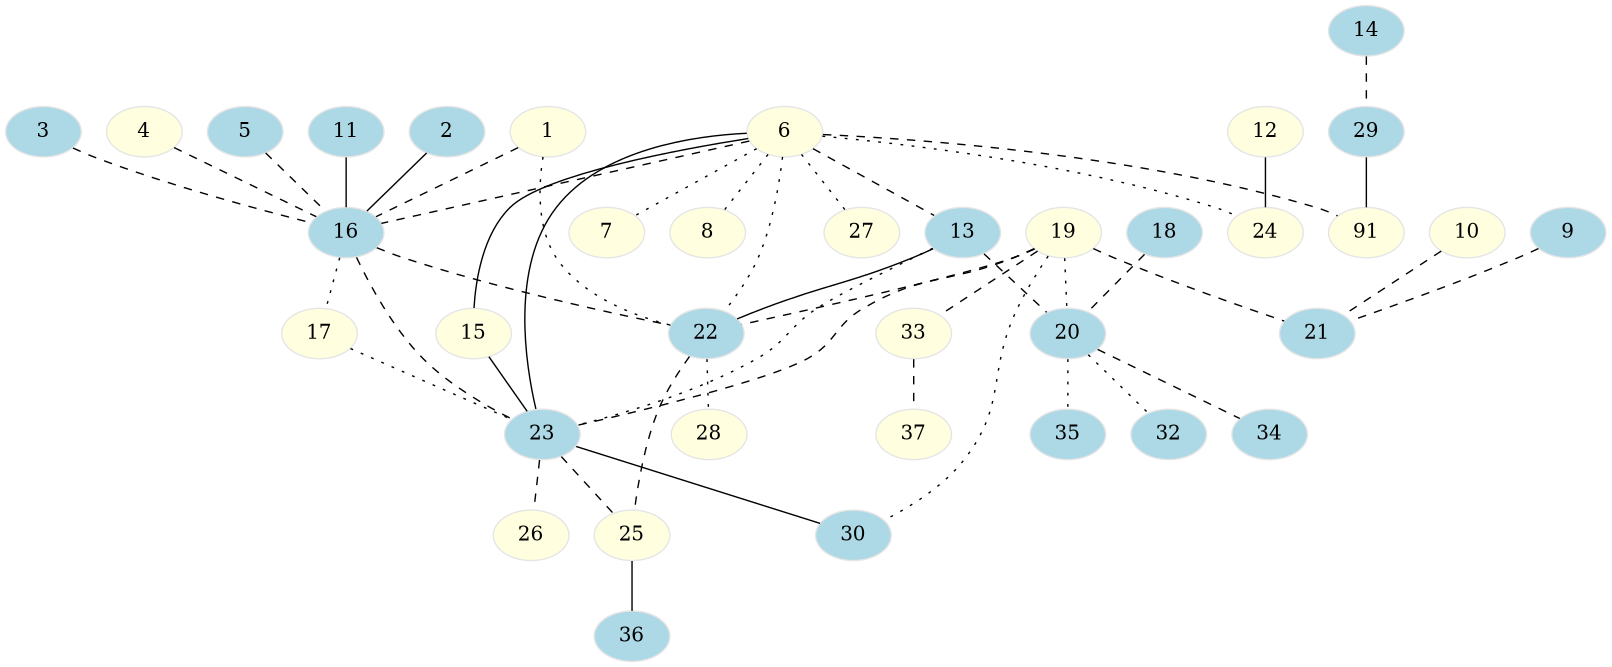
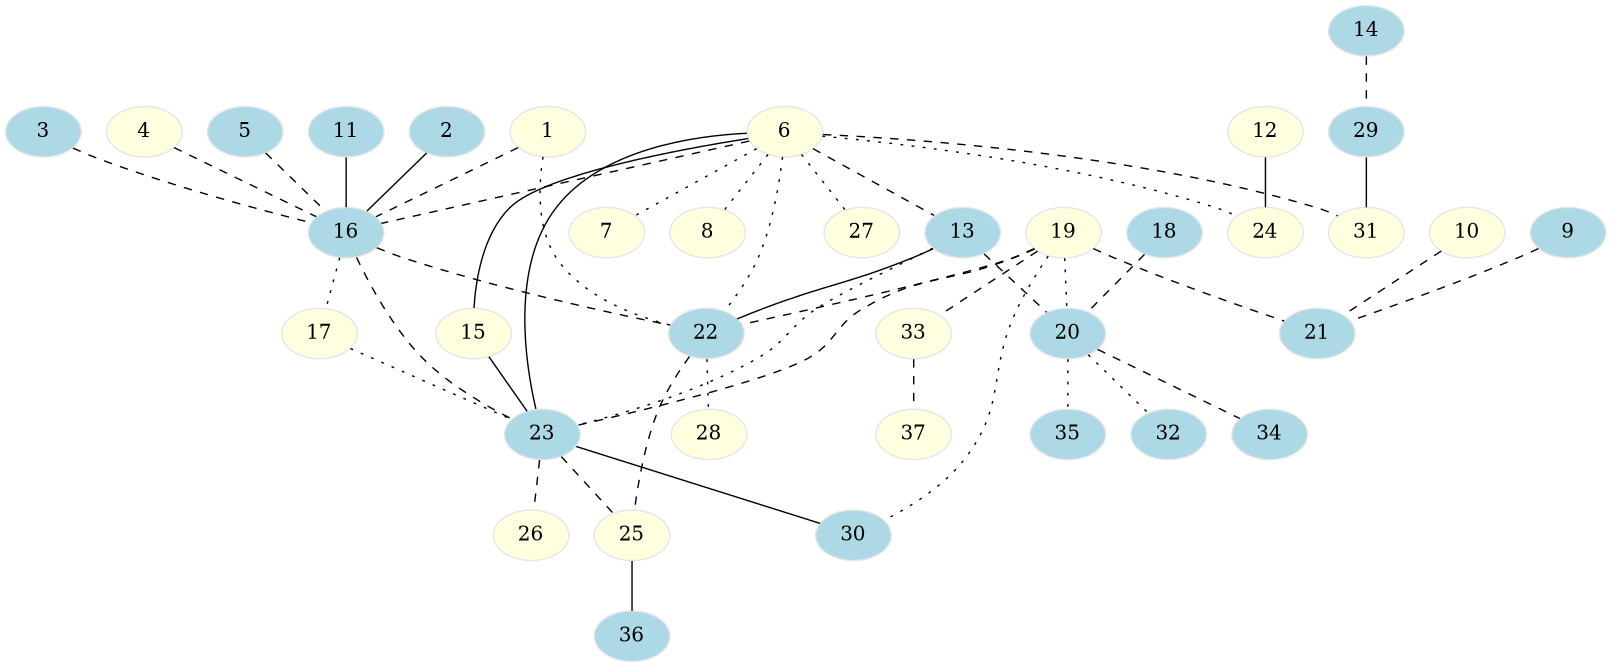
(1366, 233) -> (1366, 233)
